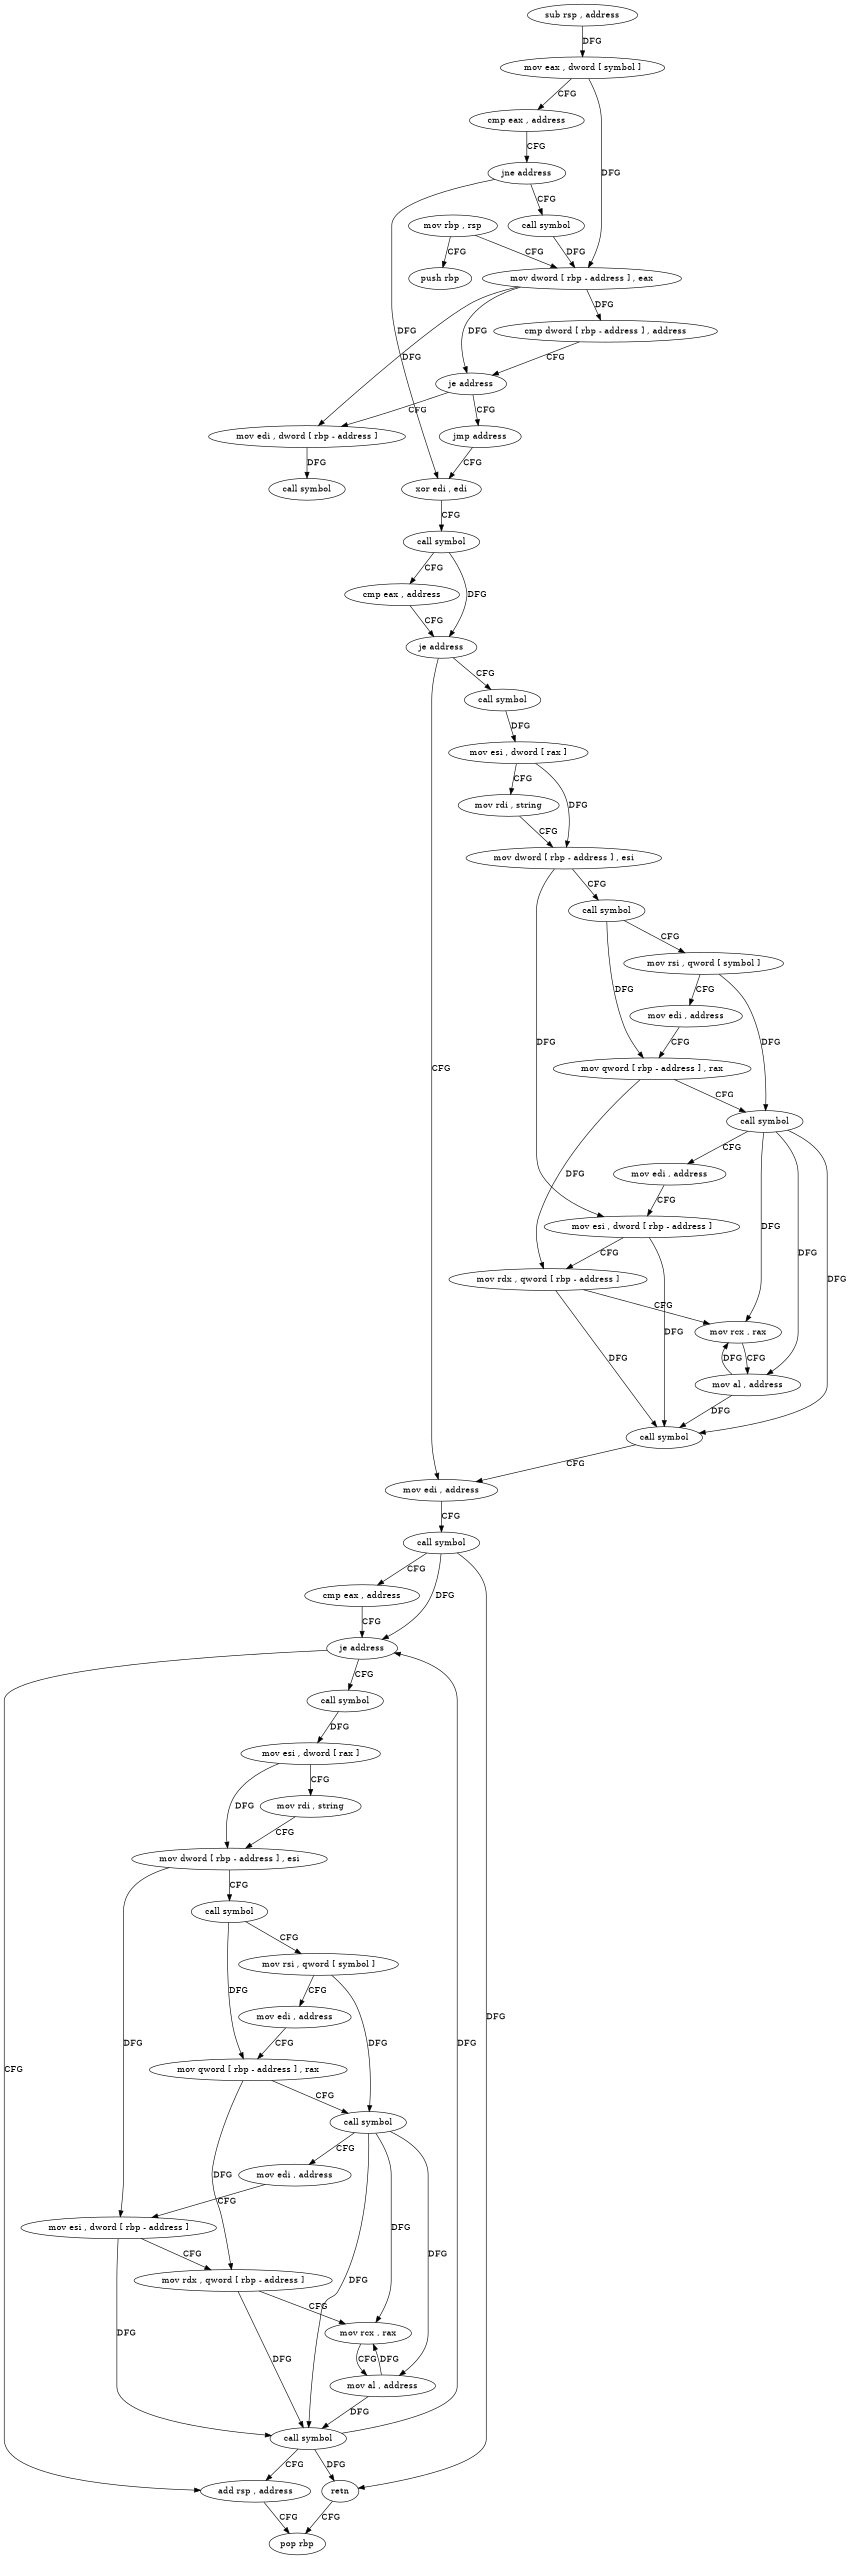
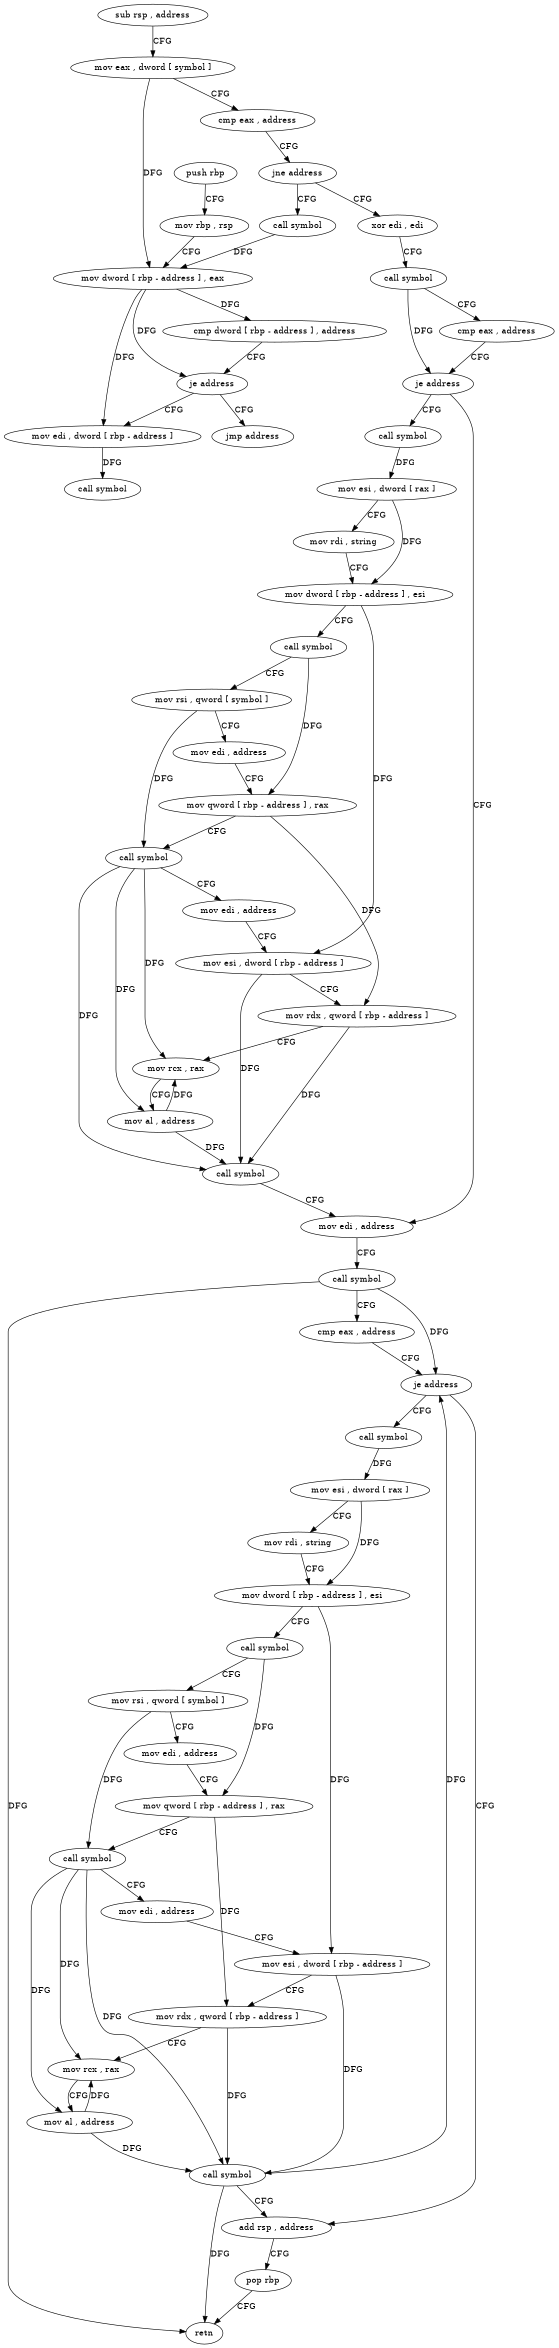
(593, 41) -> (163, 41)
(447, 249) -> (205, 197)
(407, 331) -> (363, 200)
(463, 460) -> none
(321, 2515) -> (236, 2305)
